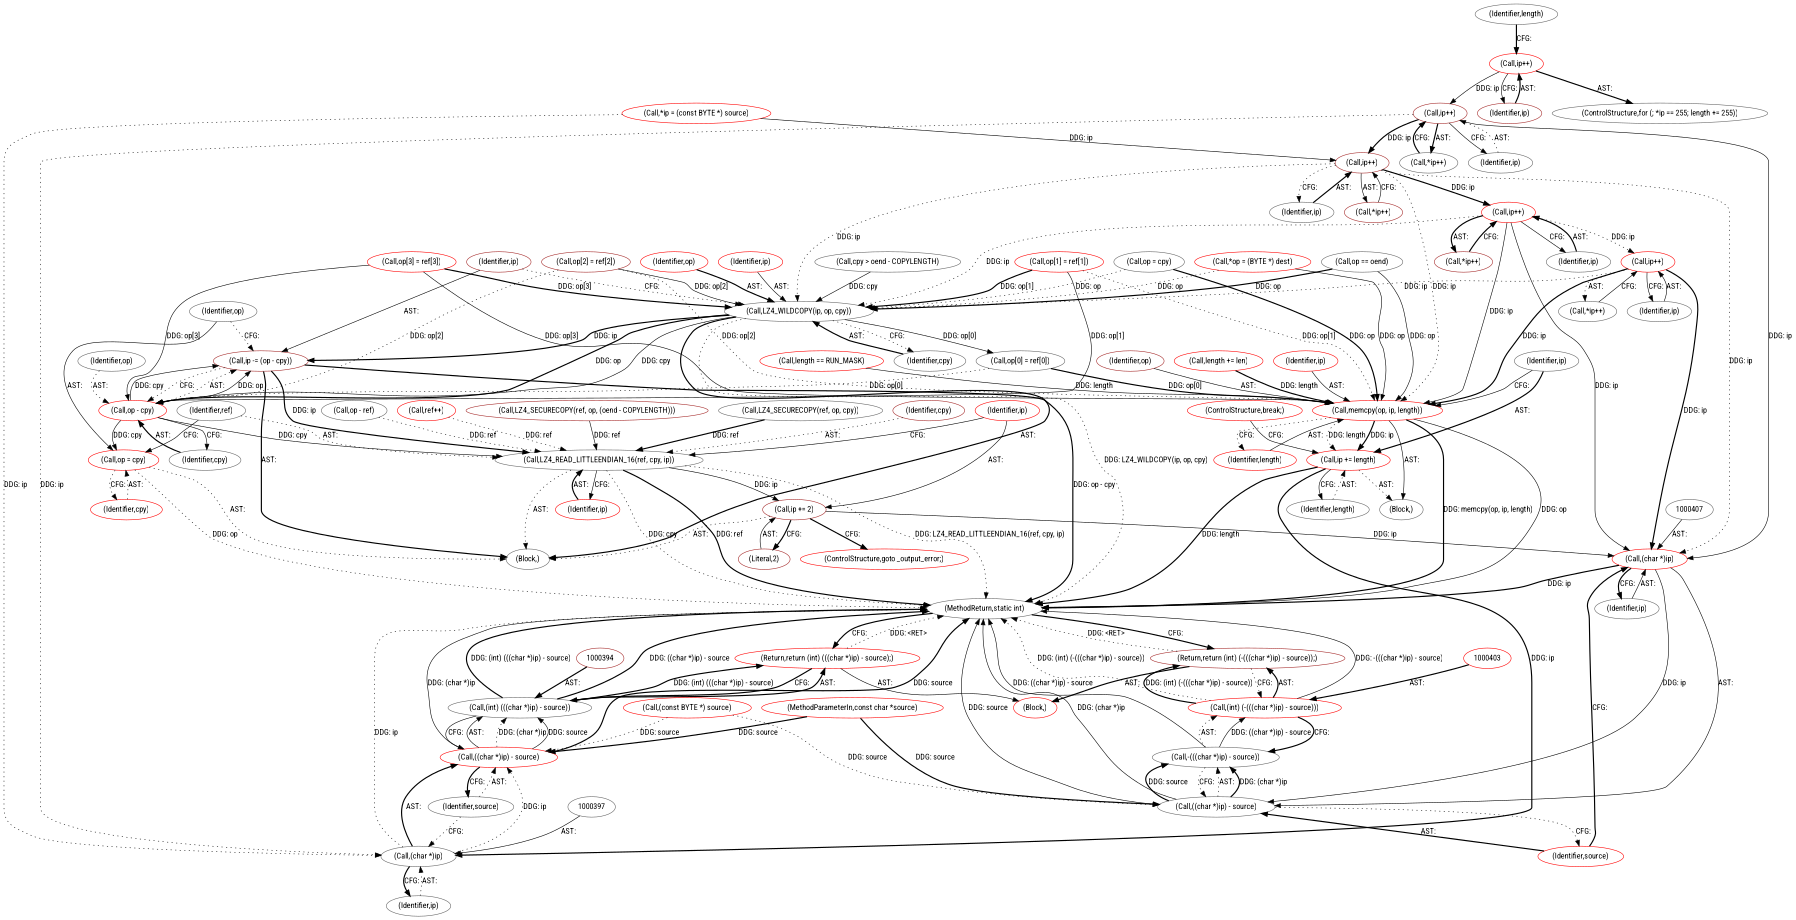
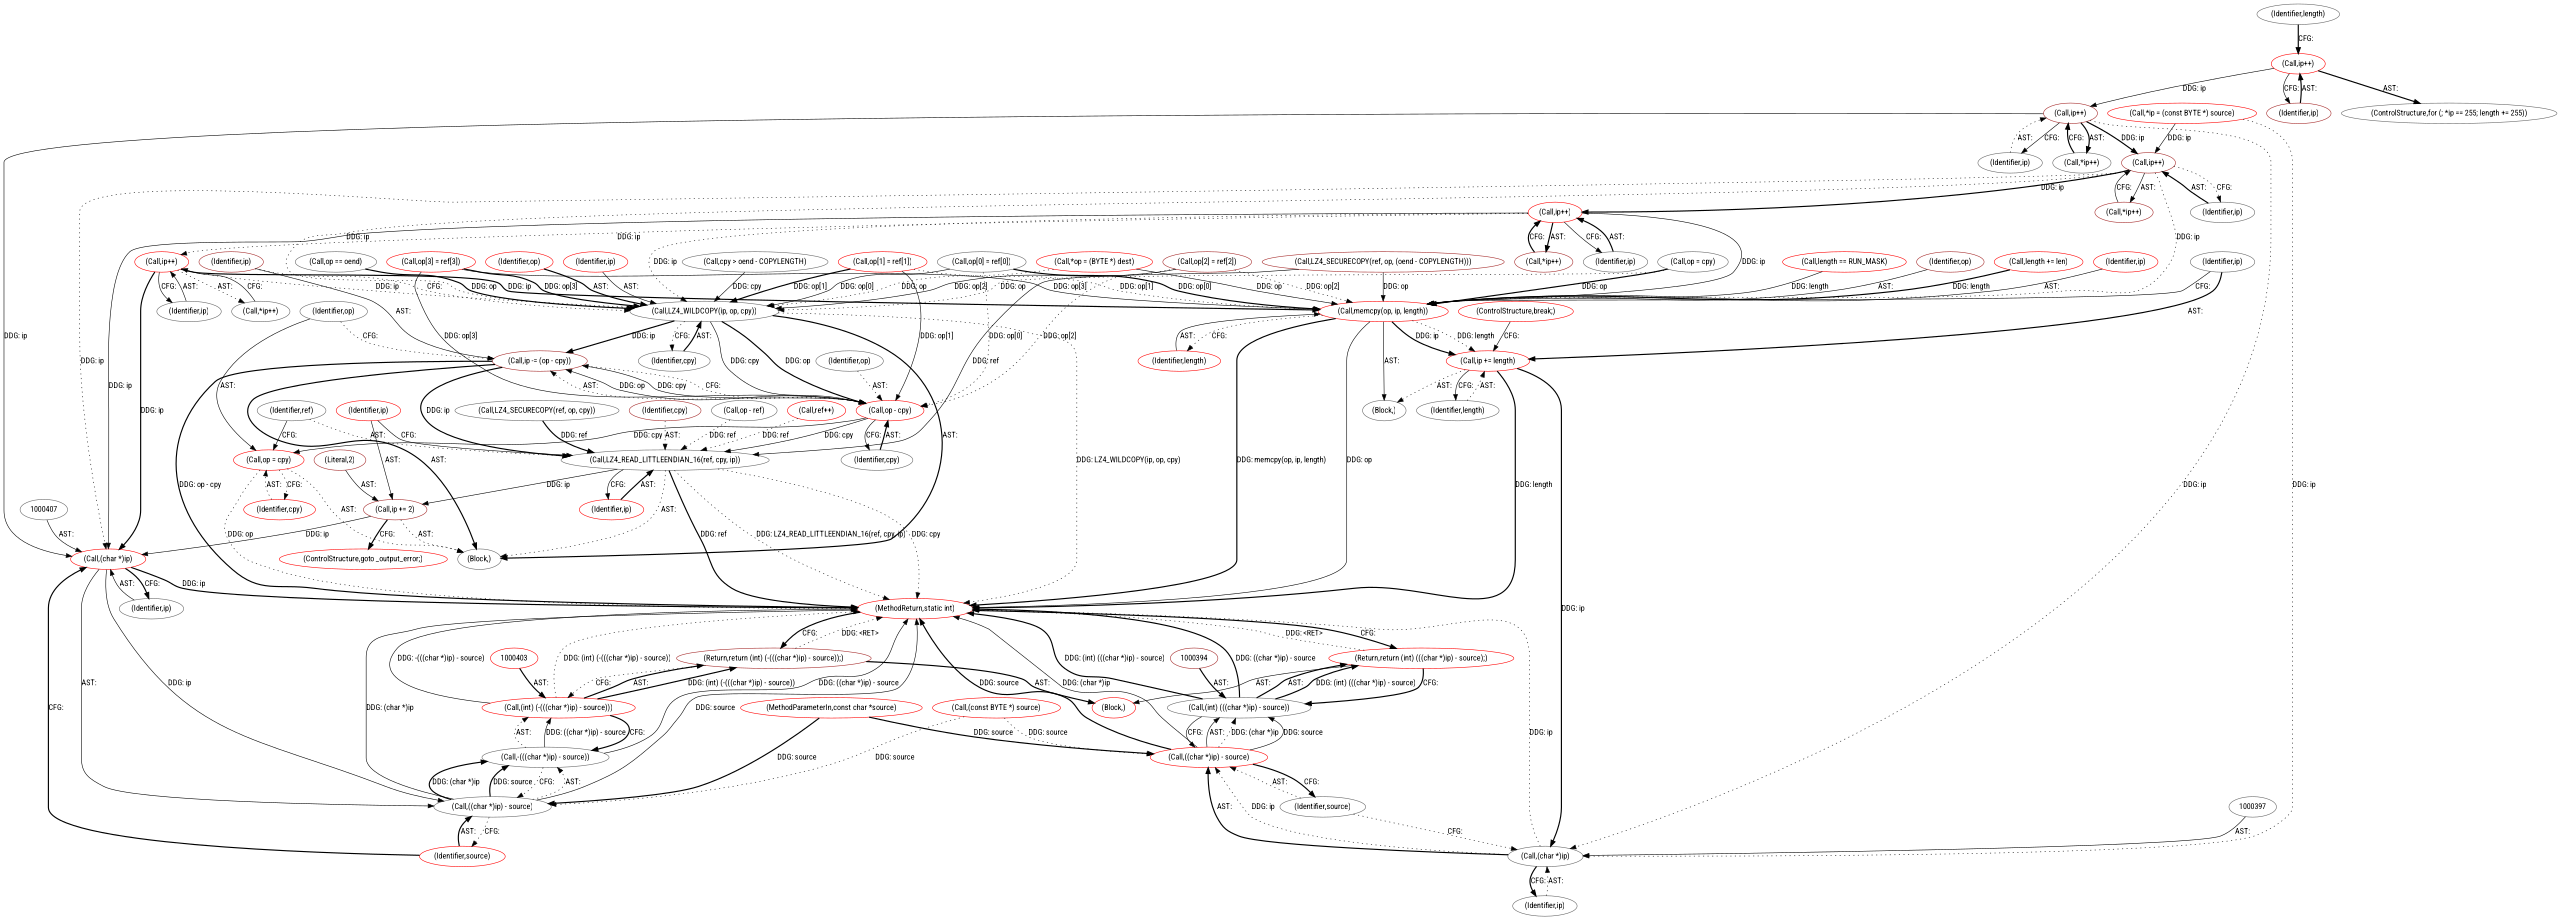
(1408, 331) -> (1383, 284)
(916, 334) -> (859, 277)
(785, 533) -> none
(985, 609) -> (915, 609)
